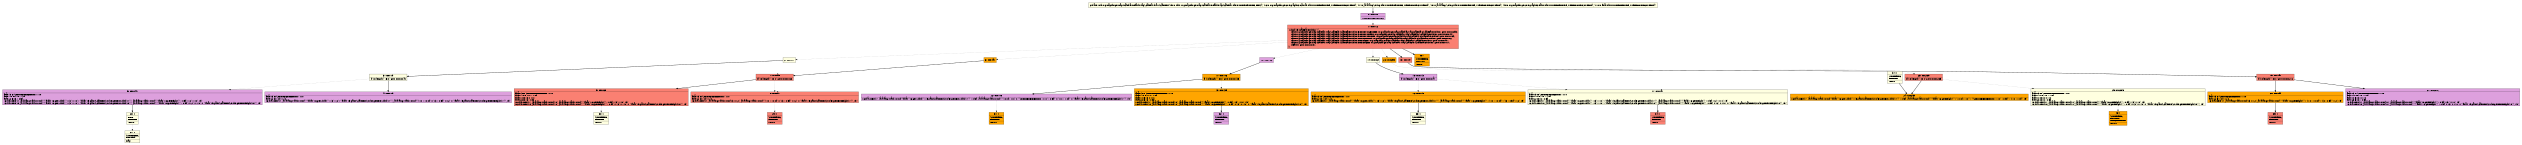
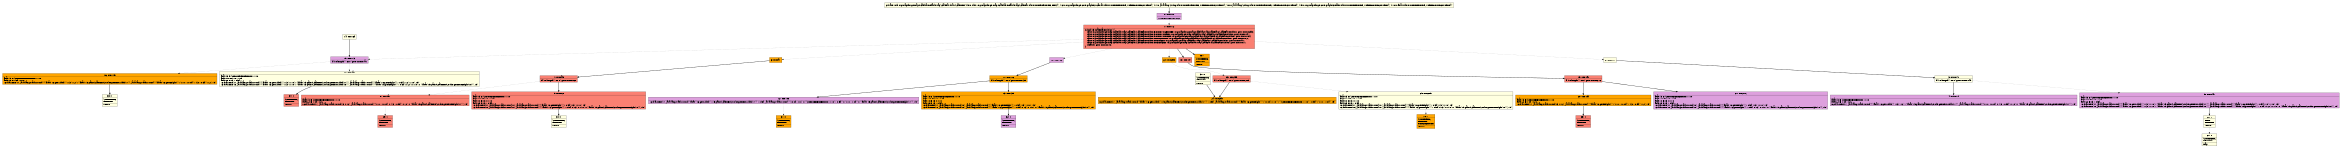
(1373, 52) -> (727, 49)
(1221, 84) -> (1008, 86)
(601, 108) -> (559, 112)
